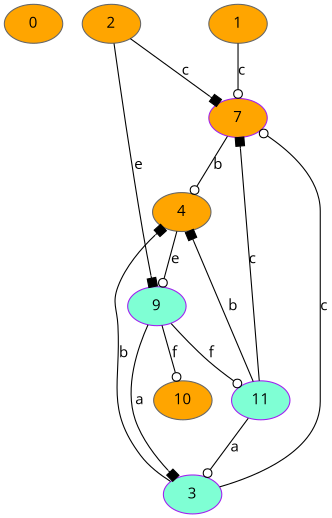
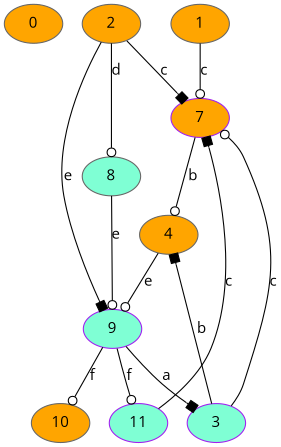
none -> (111, 176)
(223, 311) -> none
(229, 444) -> none
